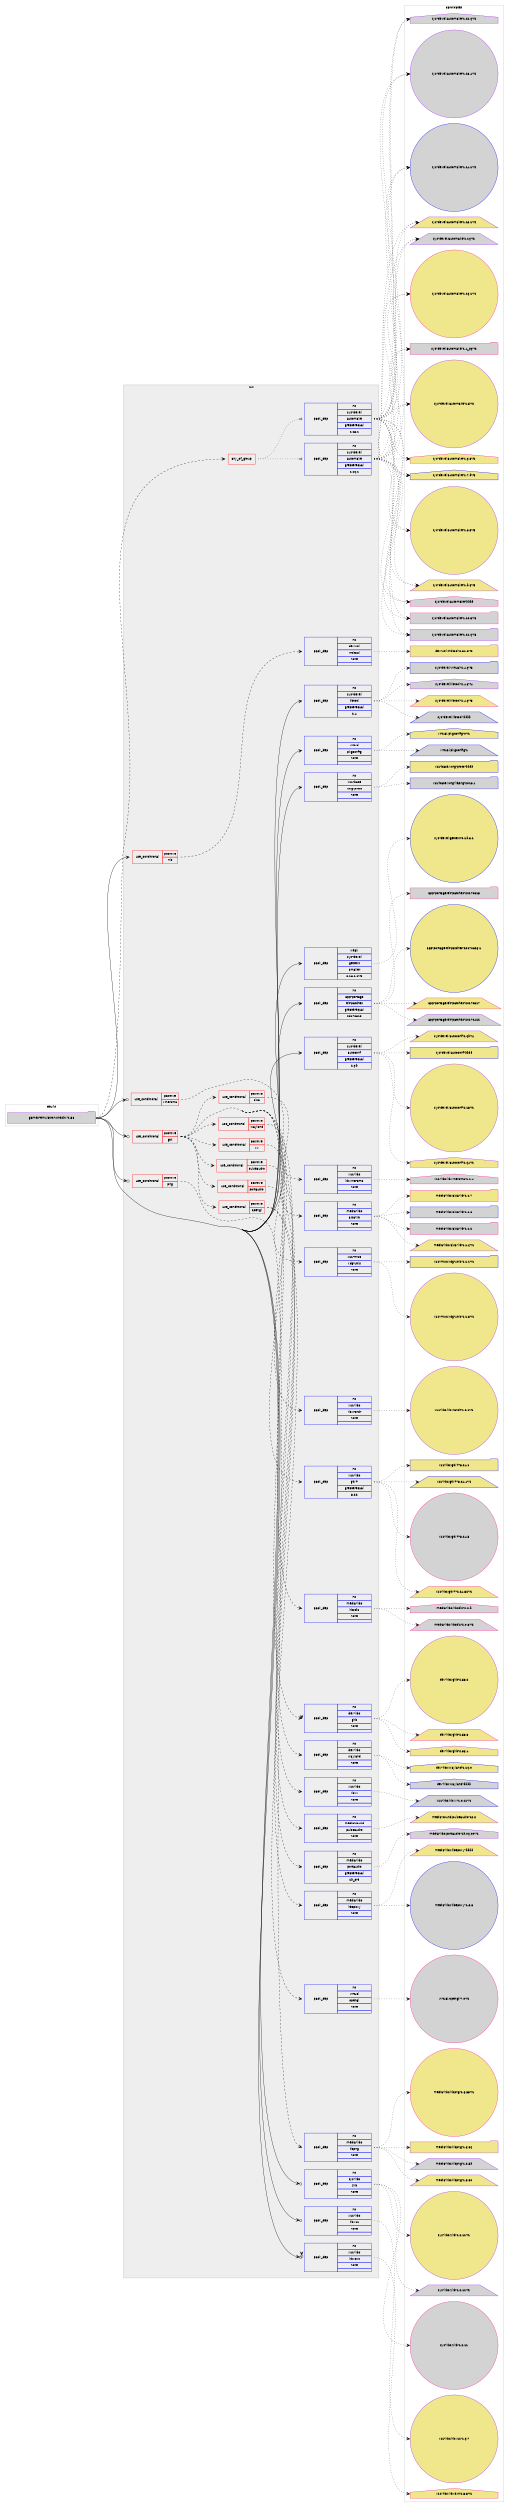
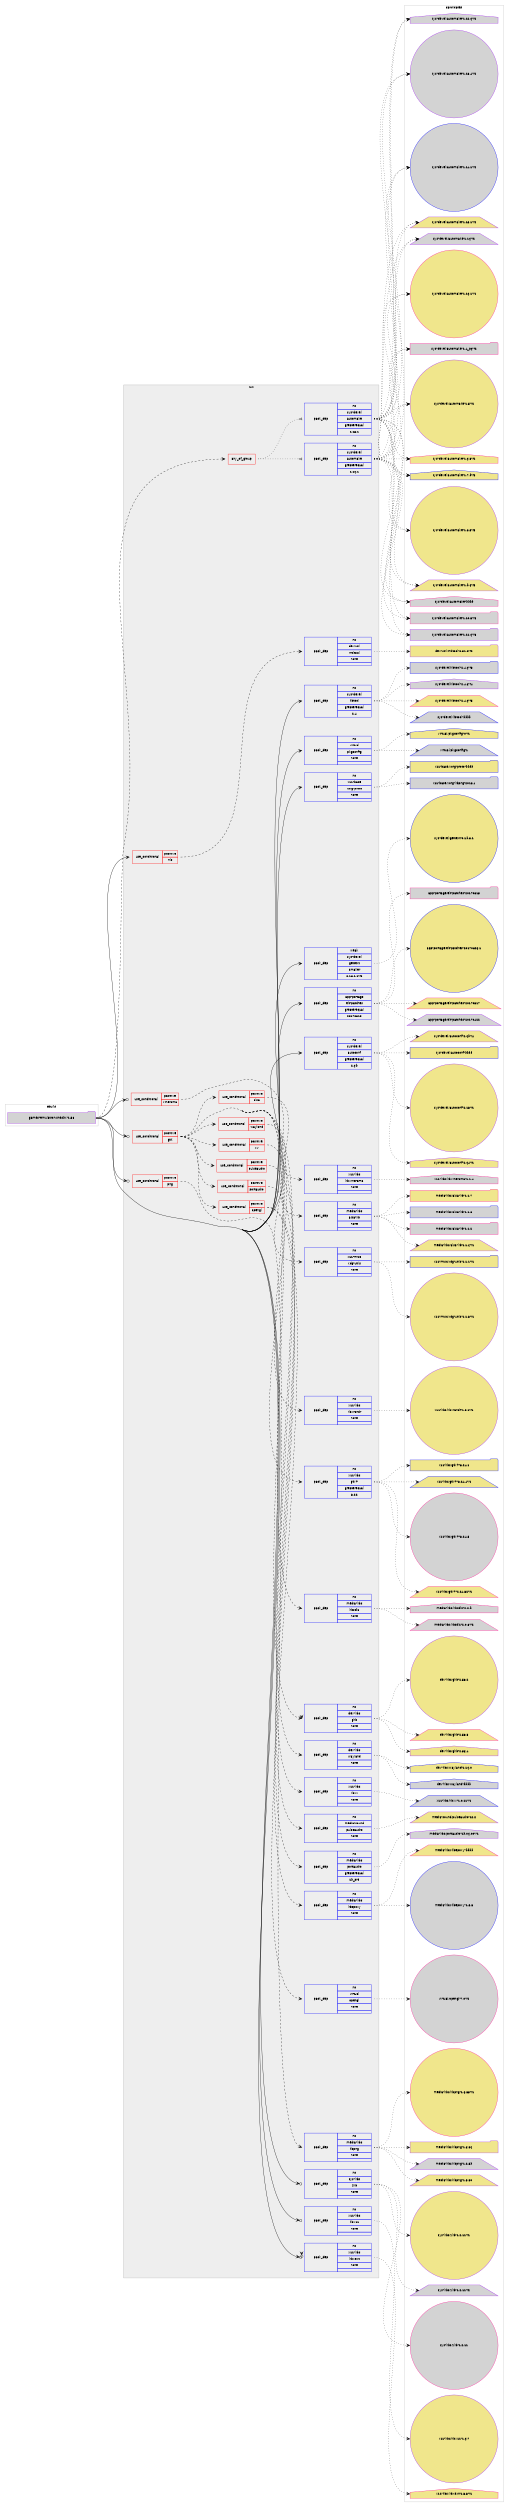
(454, 668) -> (454, 668)
